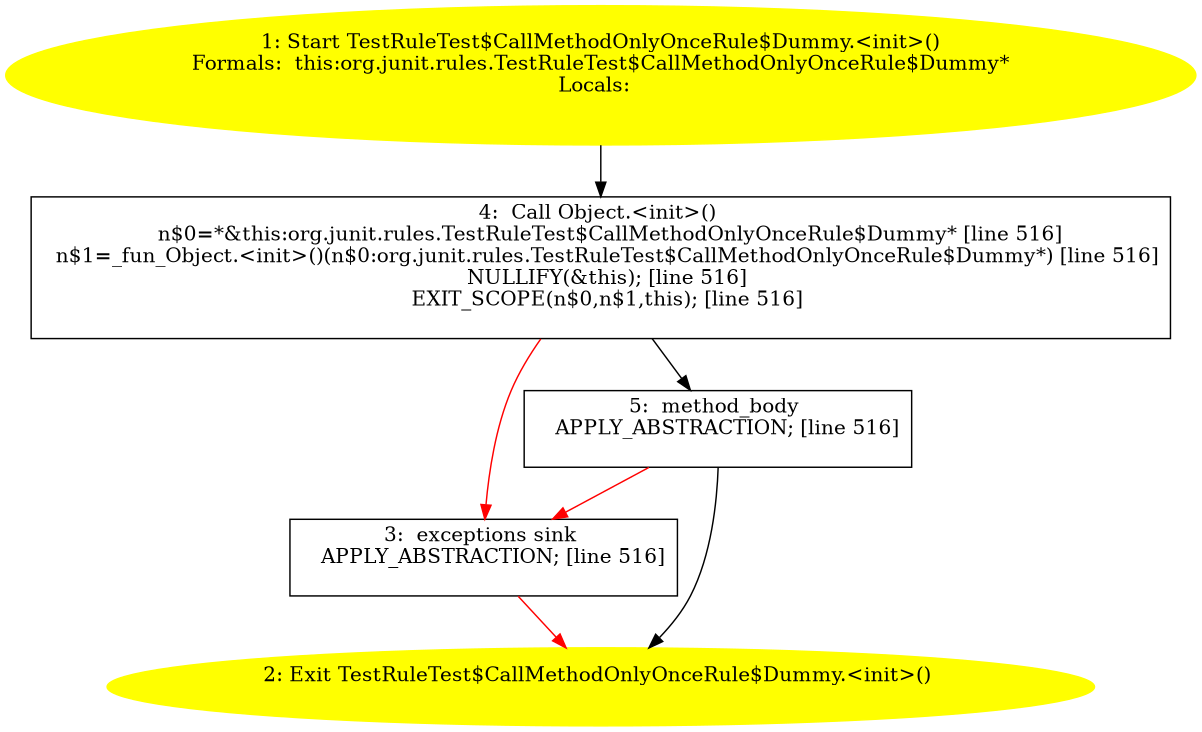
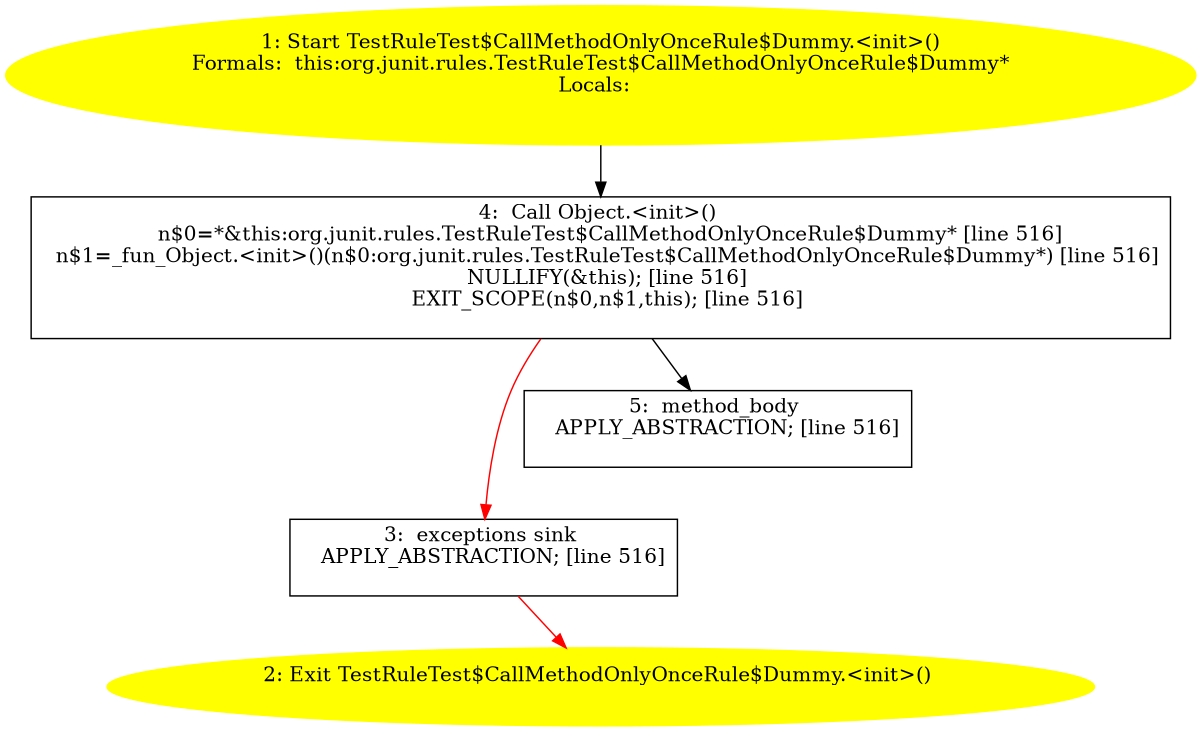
(607, 490) -> none
(705, 558) -> none
